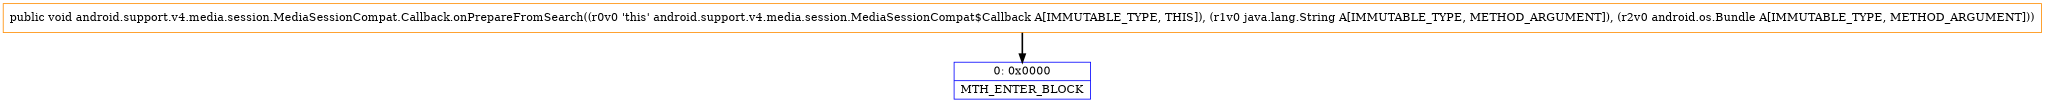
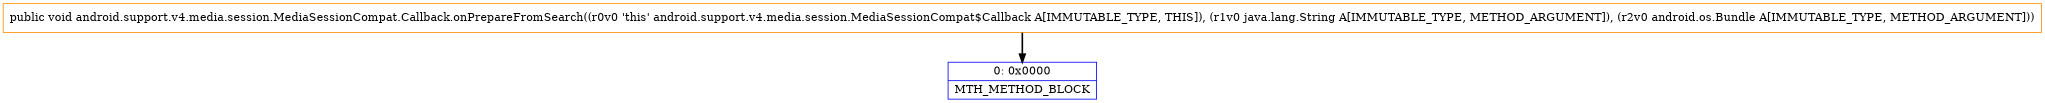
(1022, 90) -> (1022, 90)
